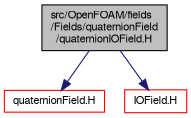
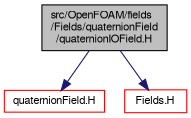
(156, 101) -> (156, 101)
